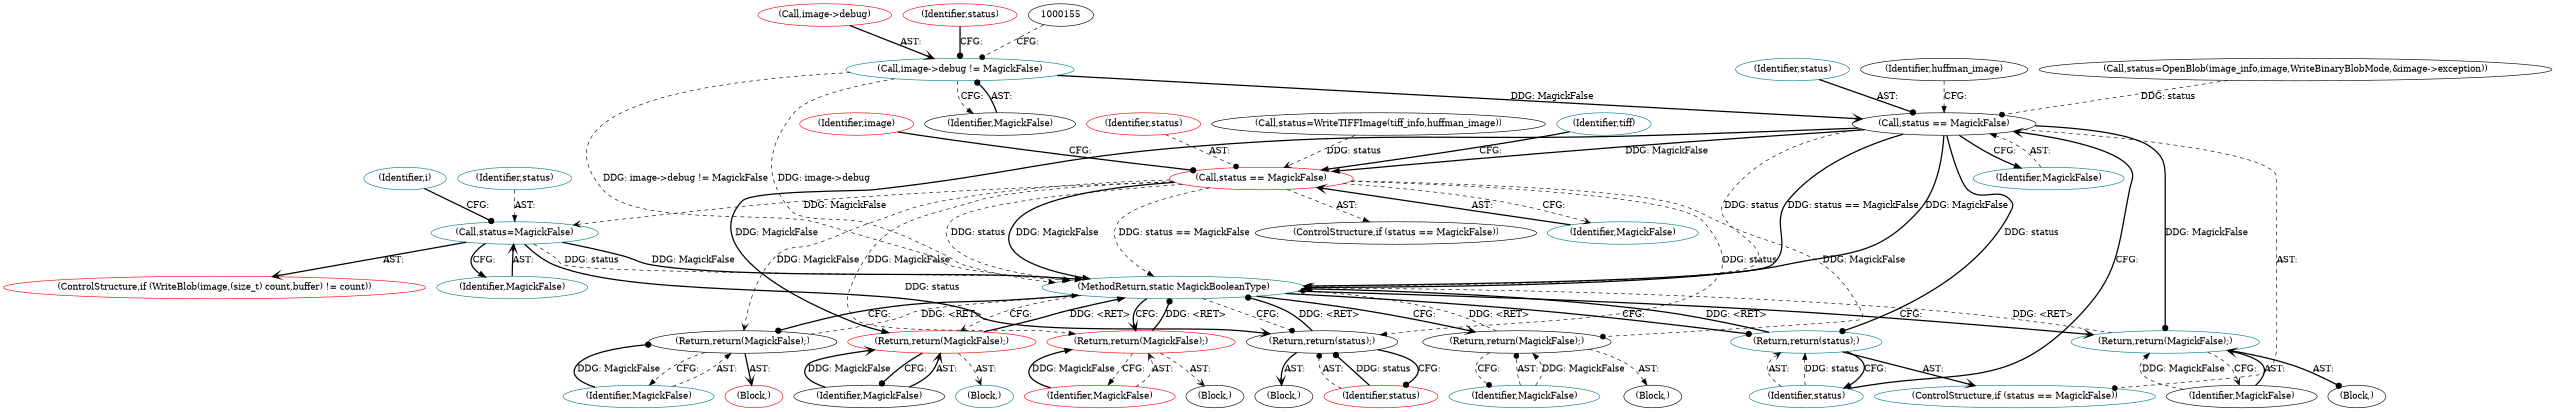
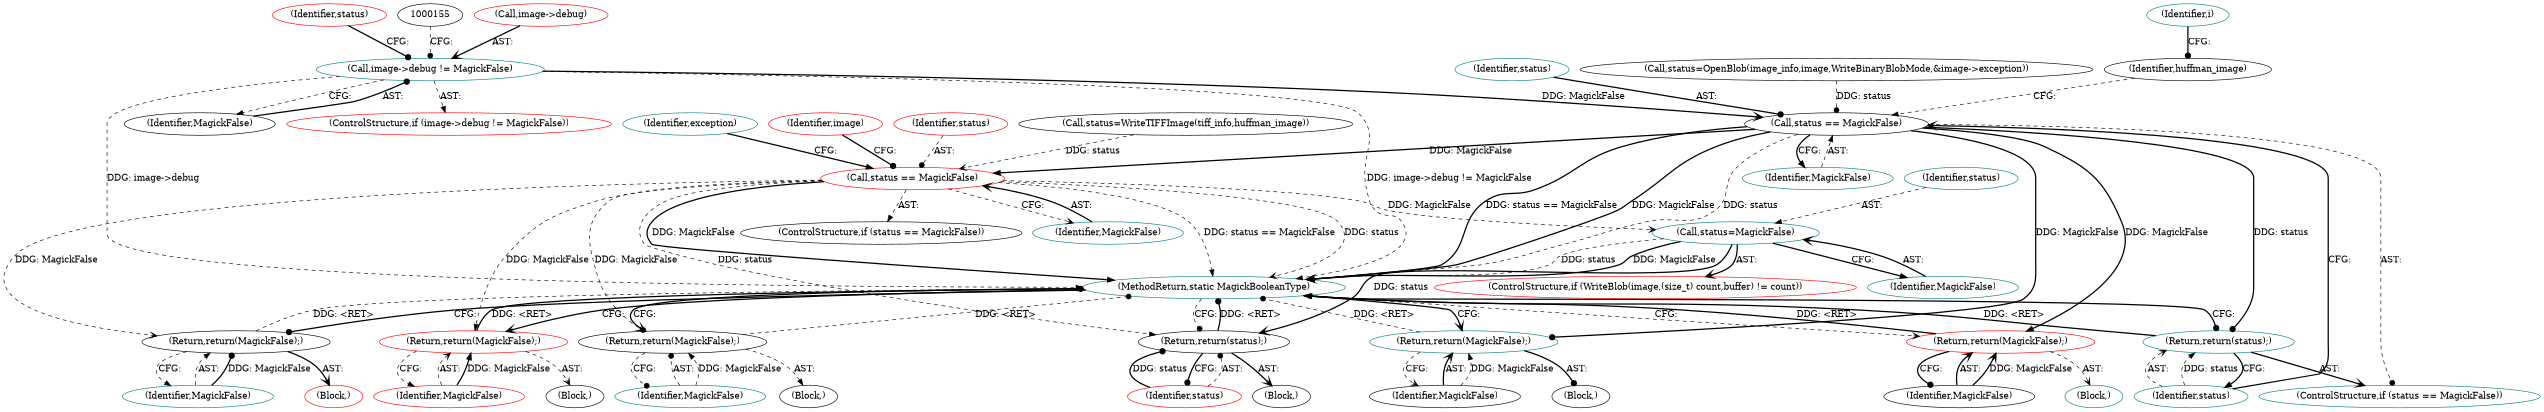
none -> (449, 124)
(1604, 124) -> (690, 124)
(457, 204) -> (2188, 40)
